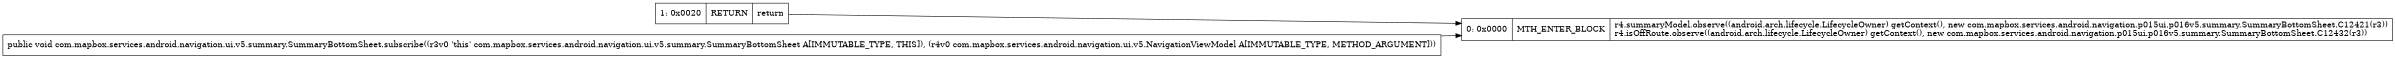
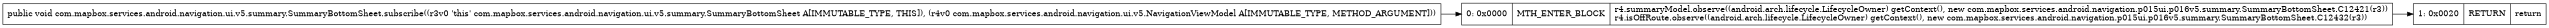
(1122, 19) -> (2400, 14)
